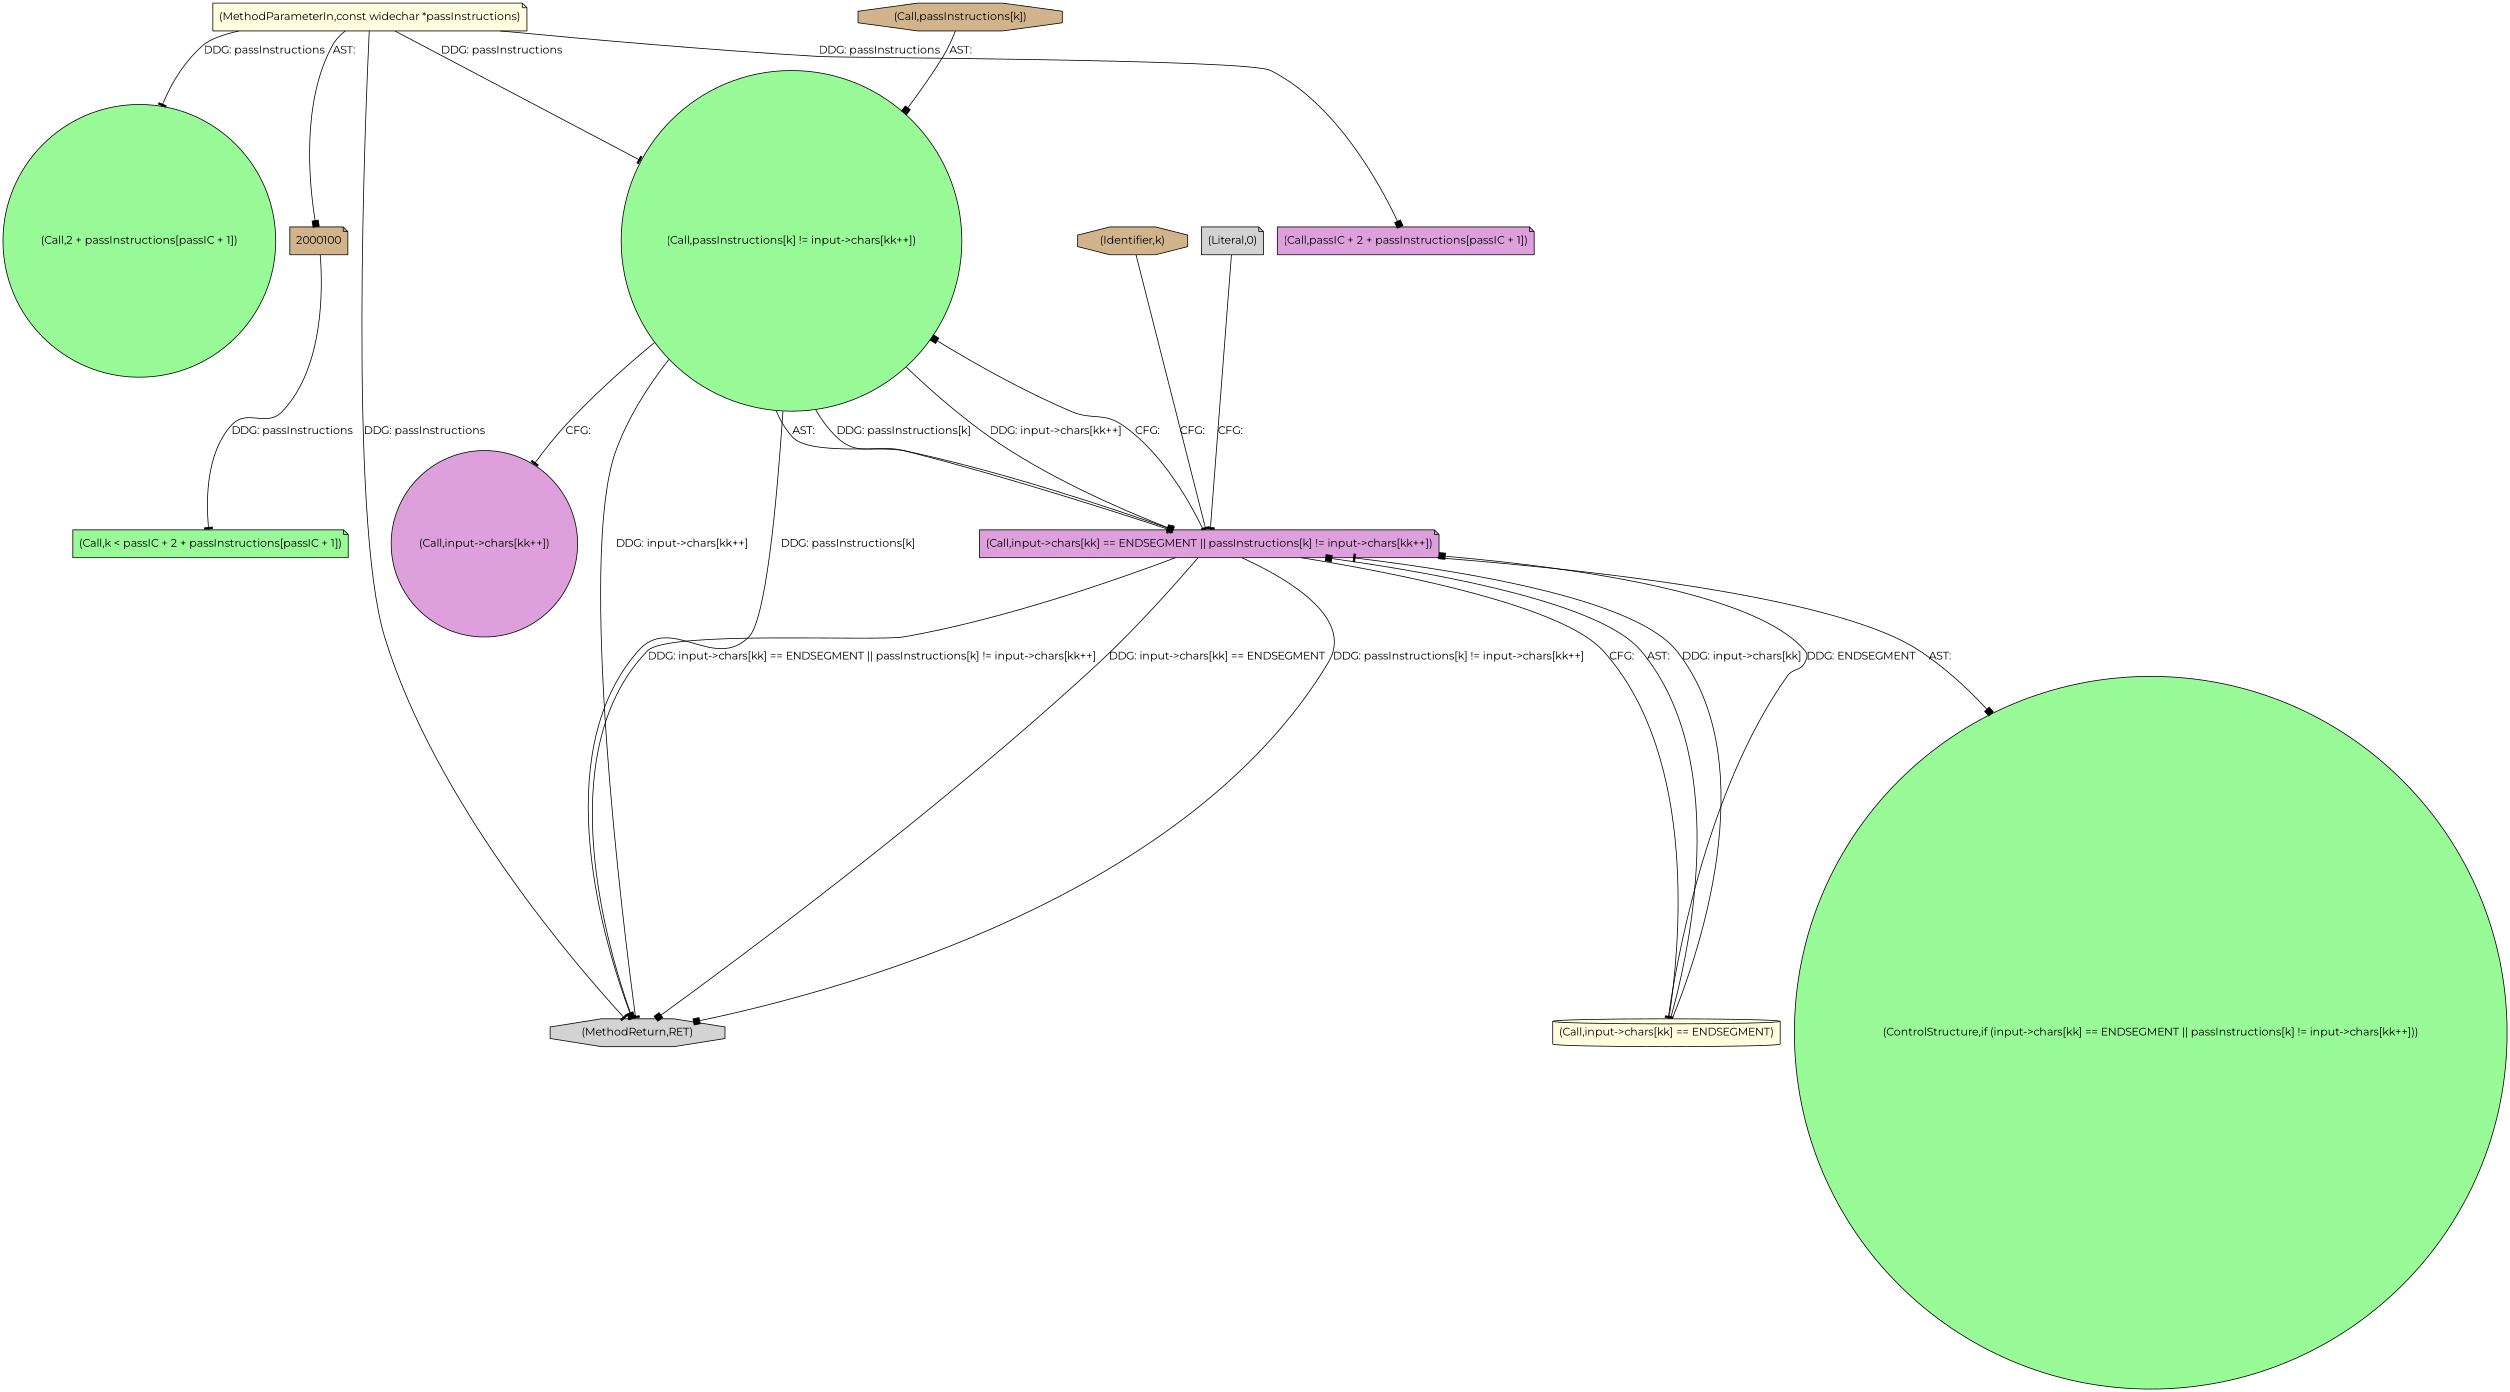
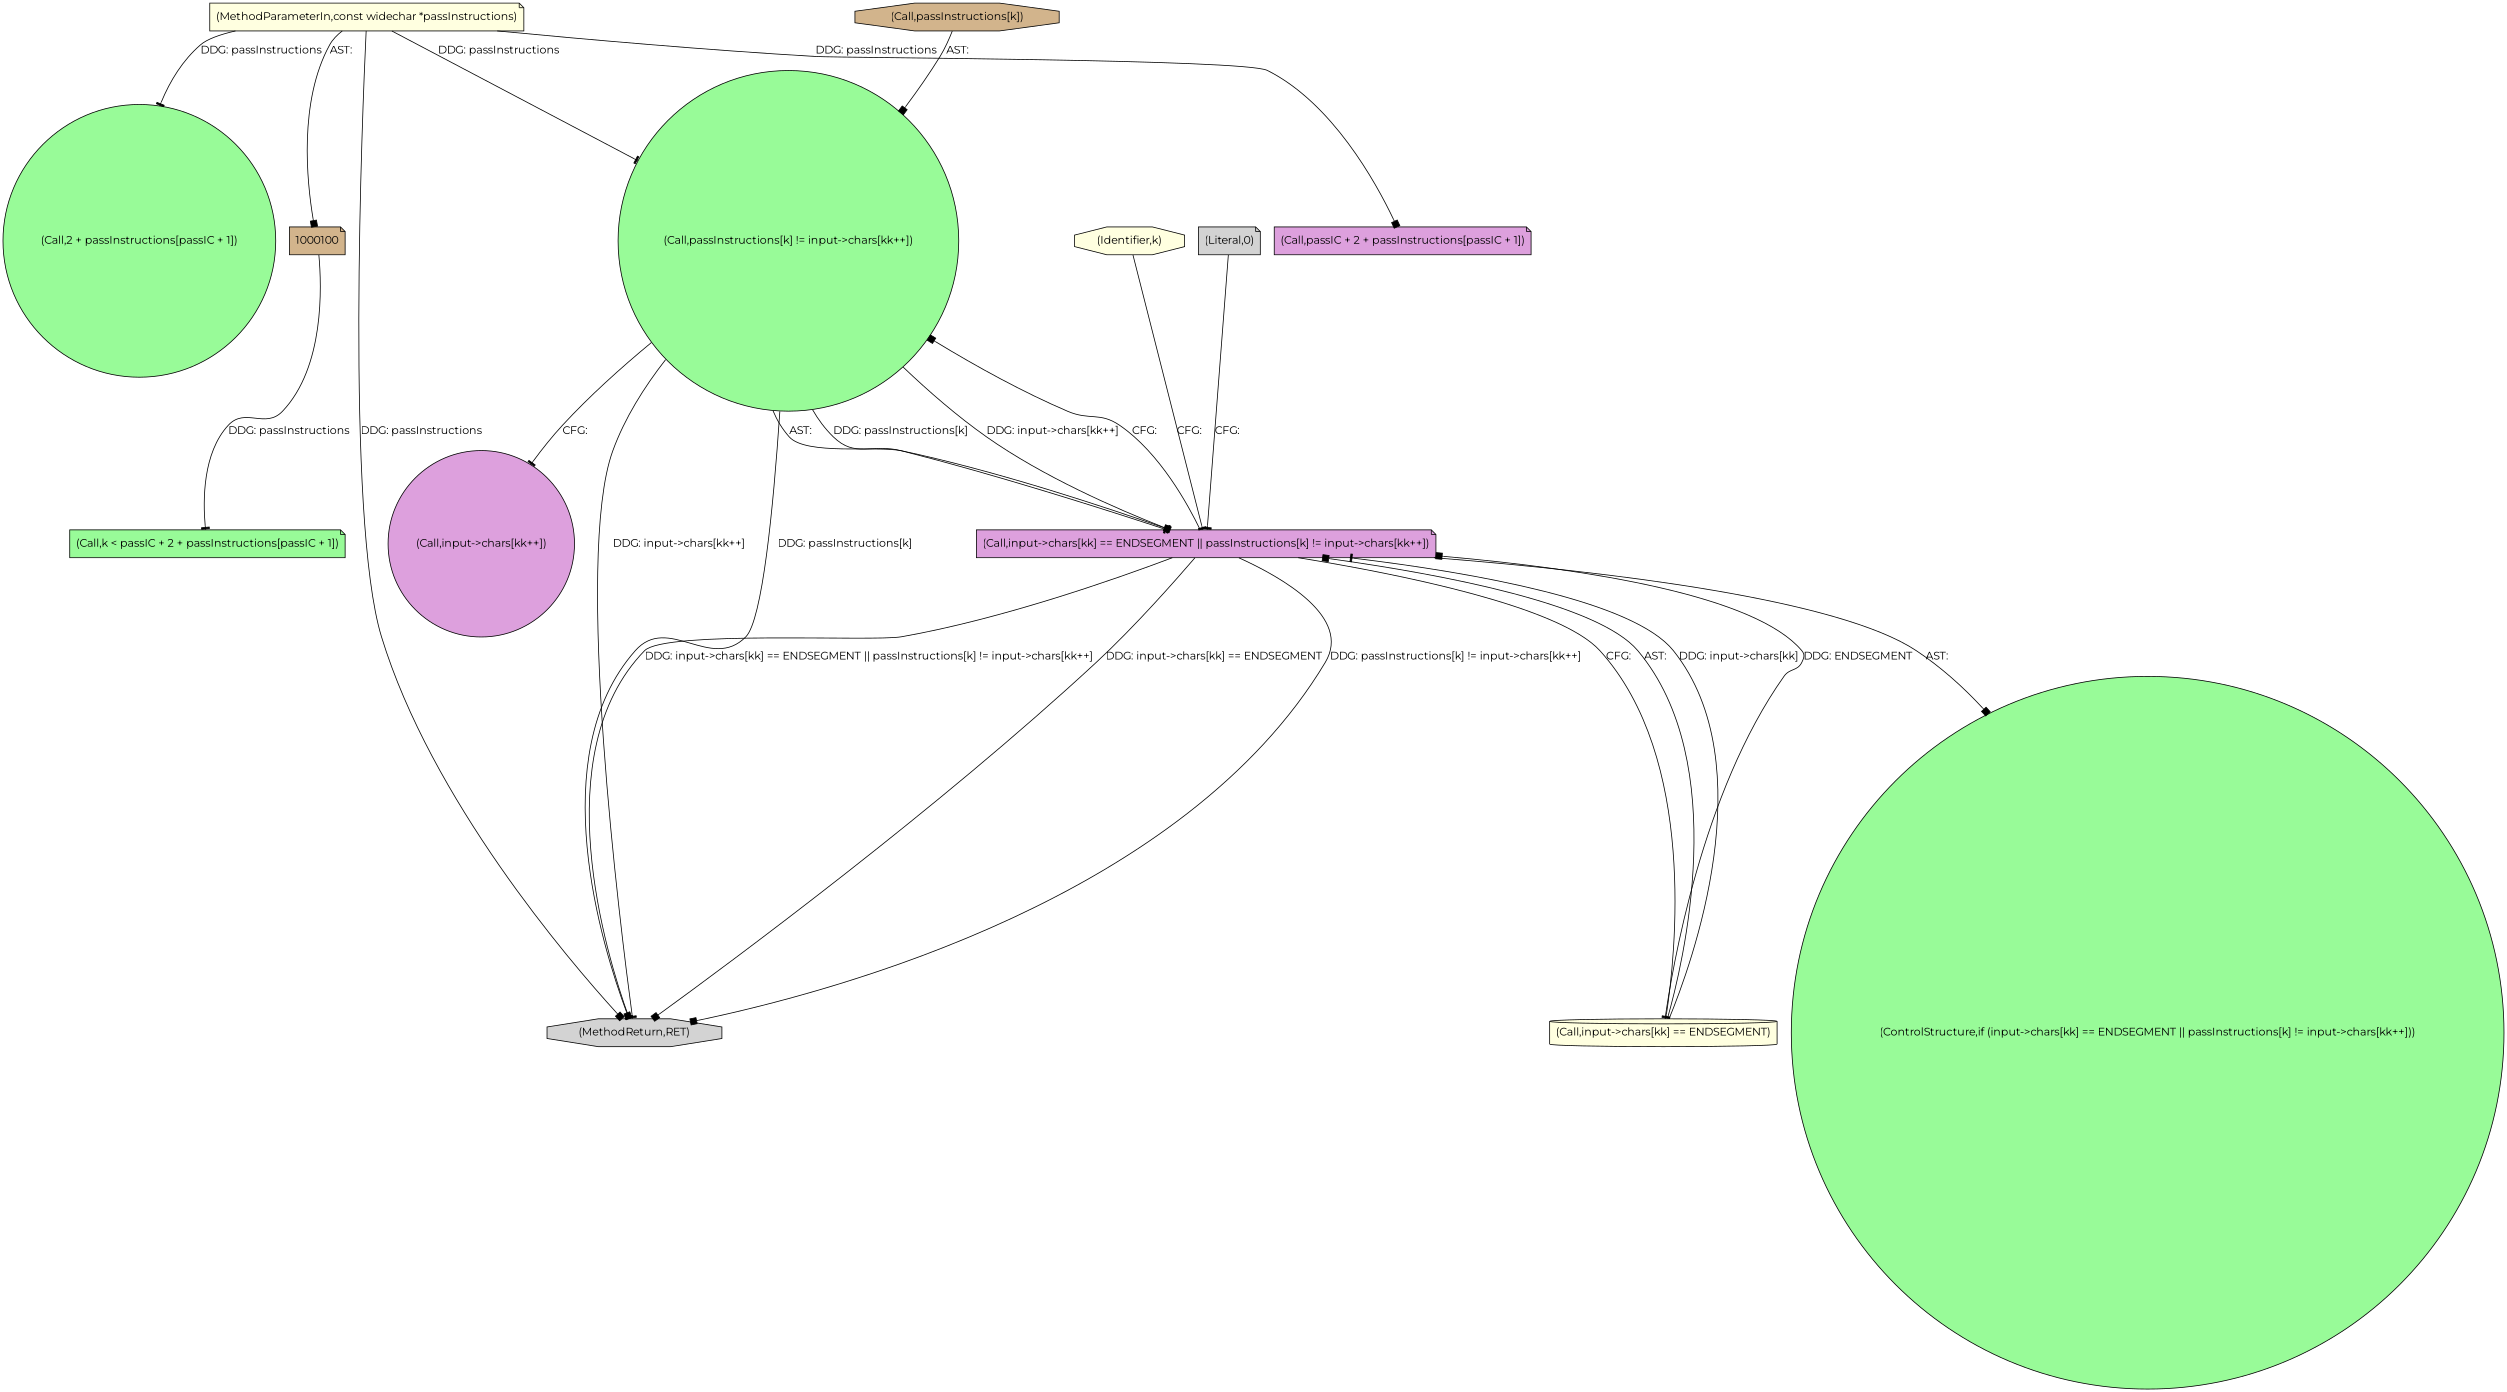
(319, 241) -> (317, 241)
(1133, 241) -> (1130, 241)
(372, 560) -> (368, 558)
